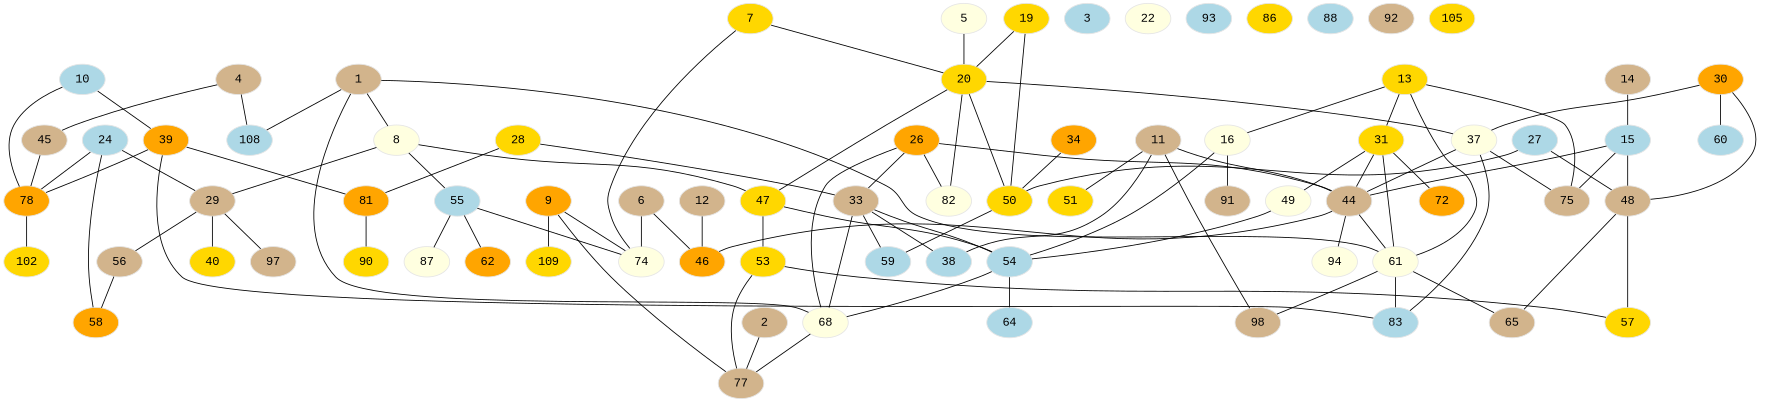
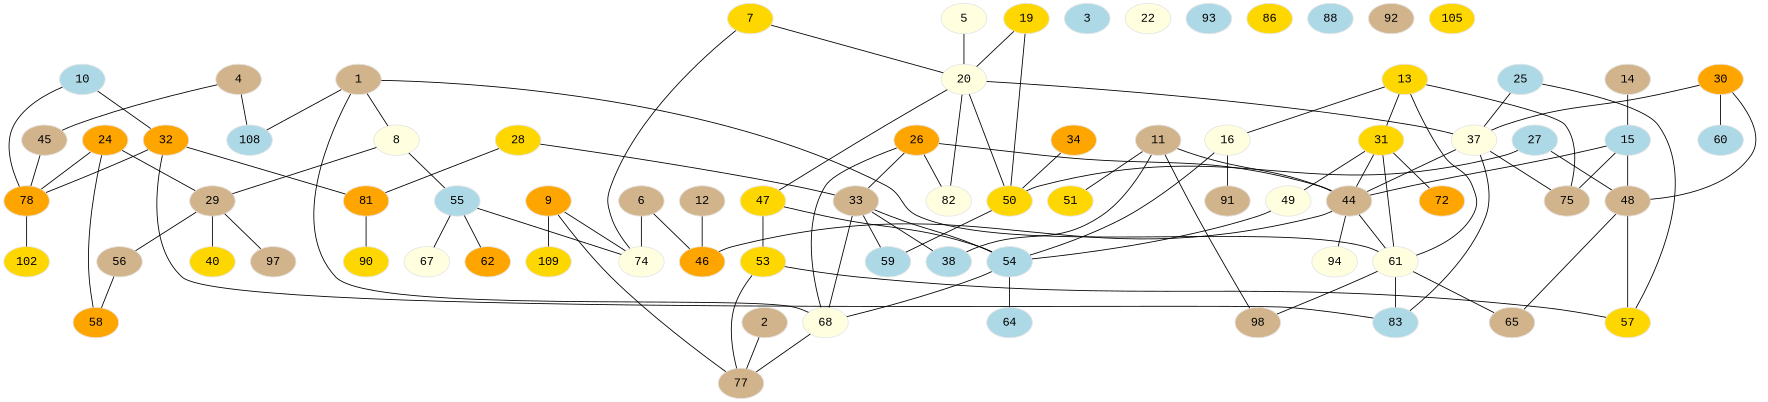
(964, 79) -> (964, 79)
none -> (1520, 79)
(105, 140) -> (105, 140)
(166, 140) -> (166, 140)
(583, 164) -> none
(427, 262) -> (427, 262)
